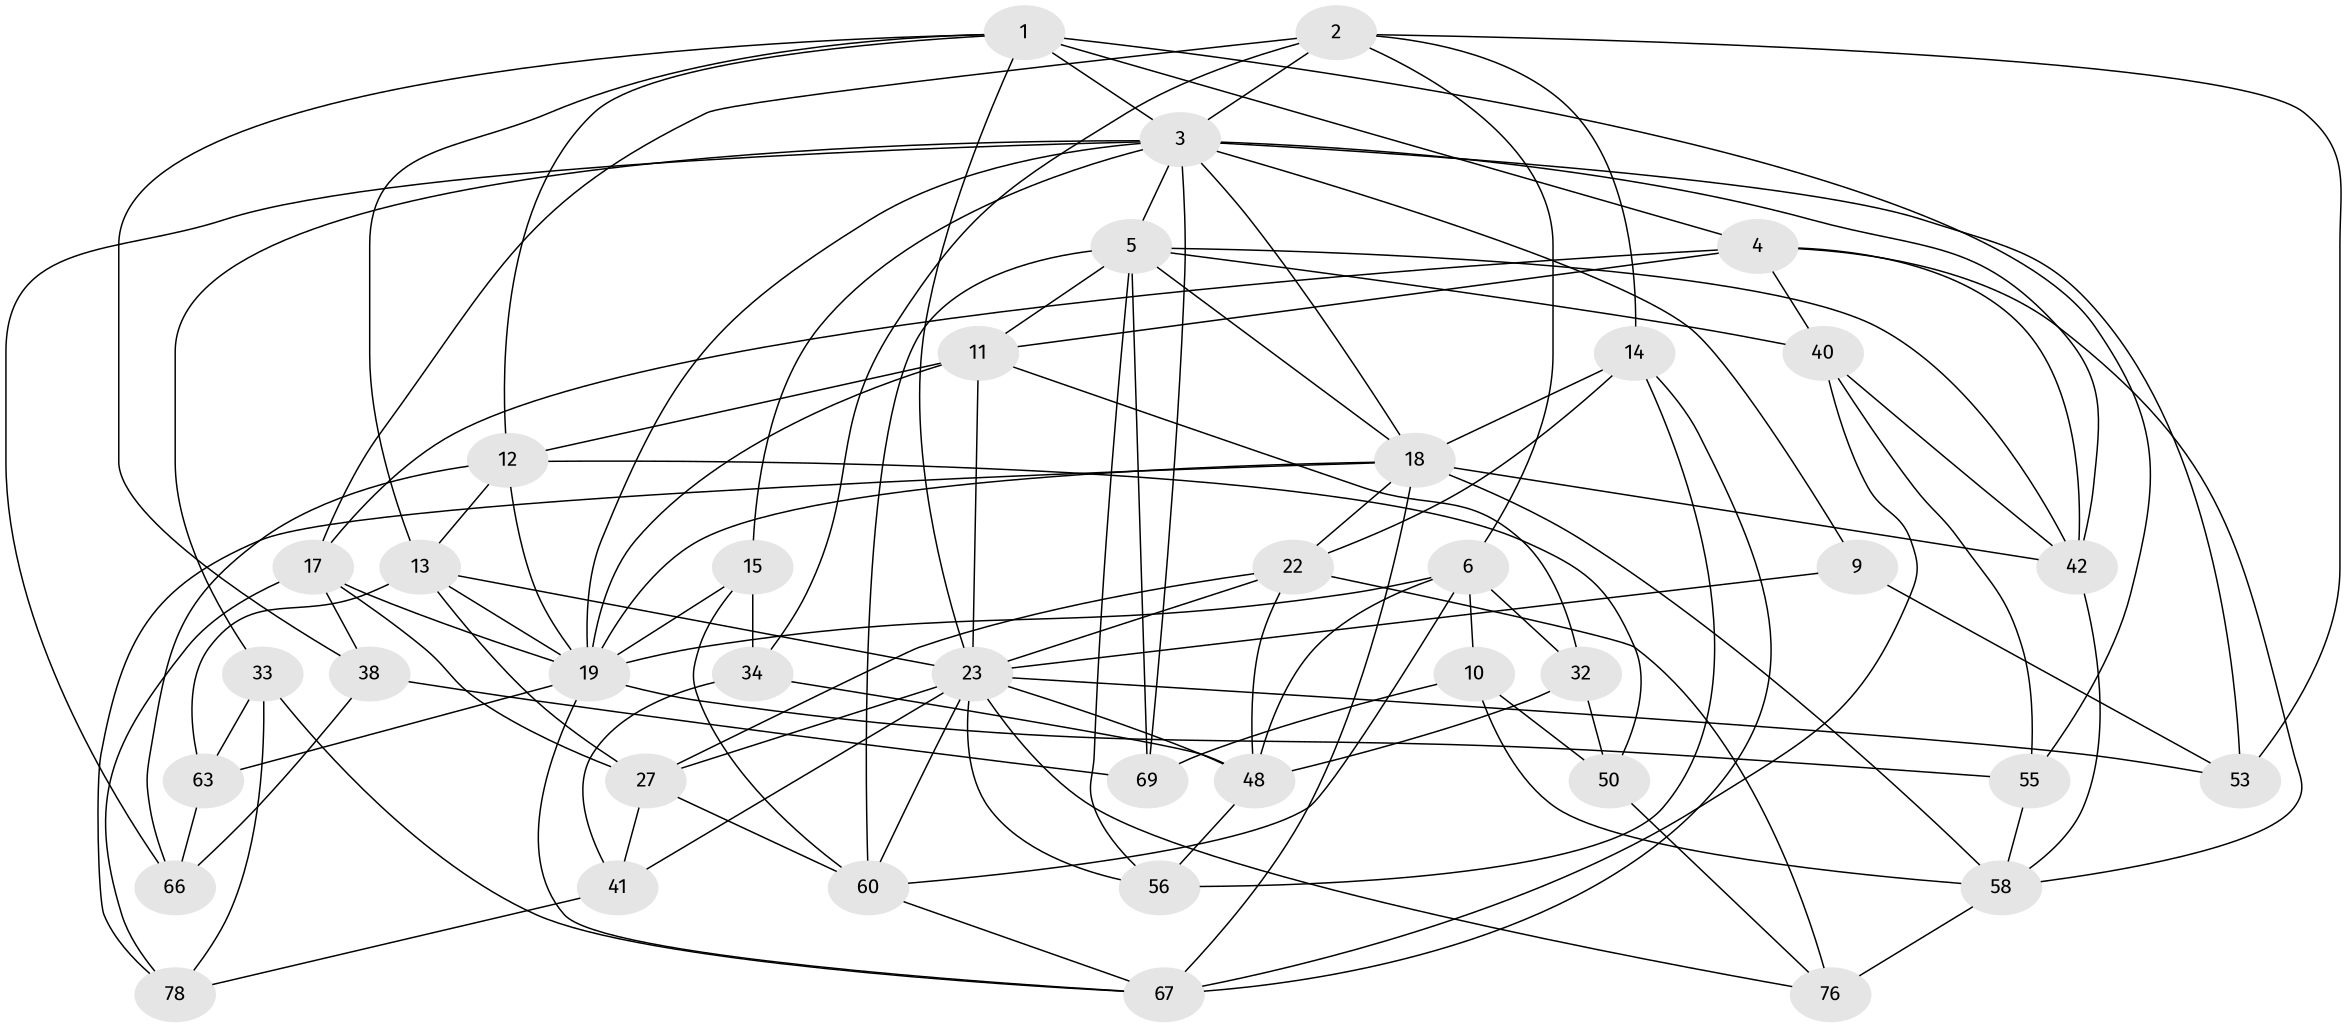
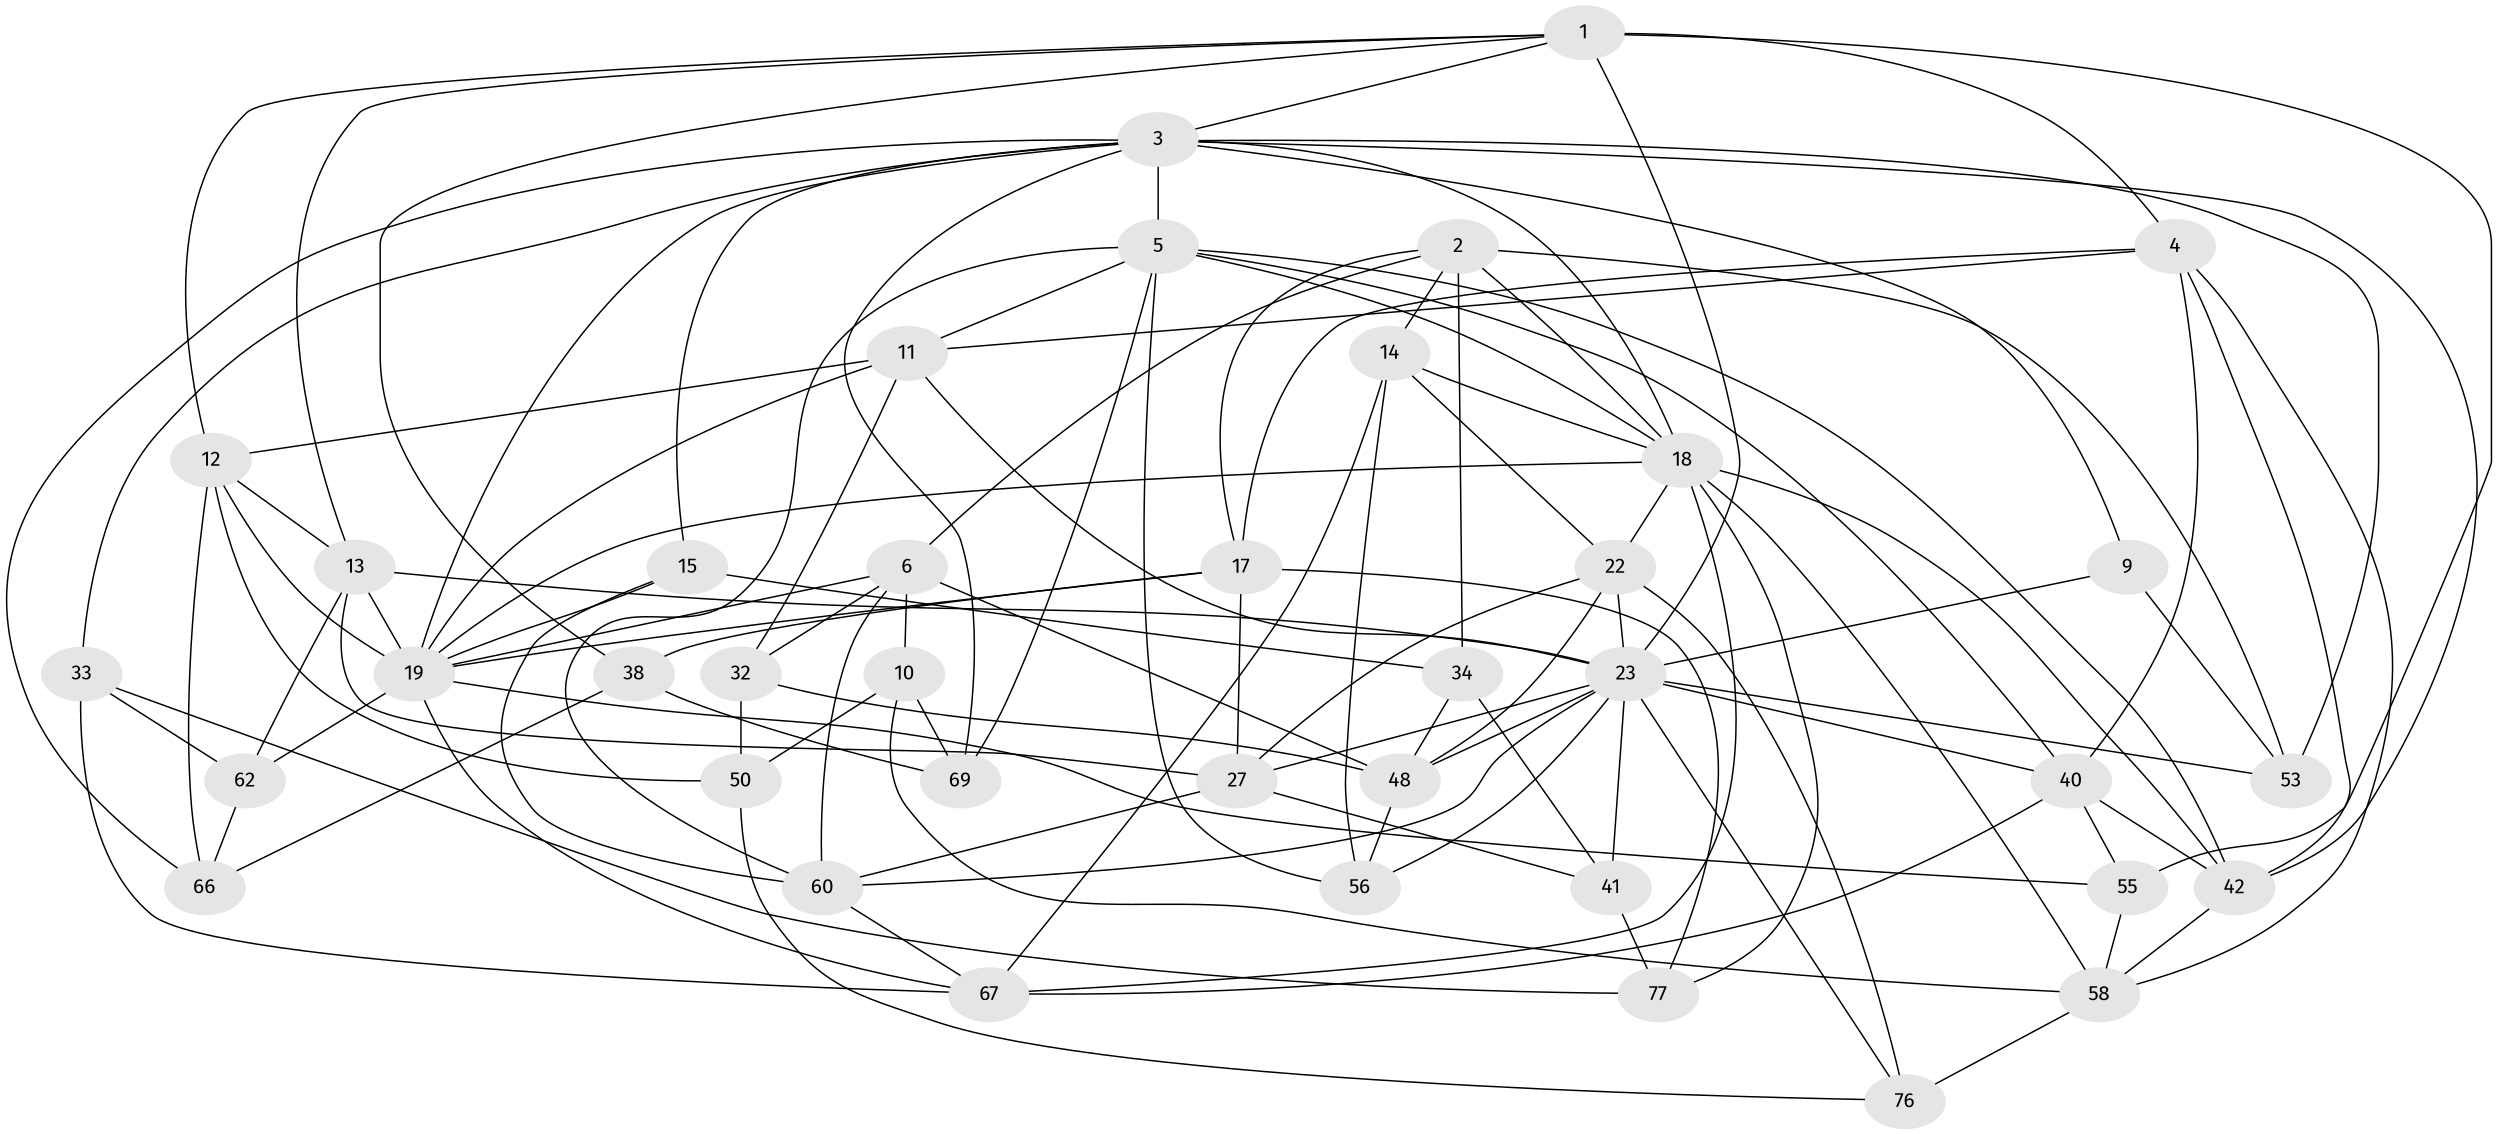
(1258, 86) -> (1587, 363)
none -> (1848, 727)
(203, 781) -> (245, 781)
(175, 995) -> (1659, 995)
